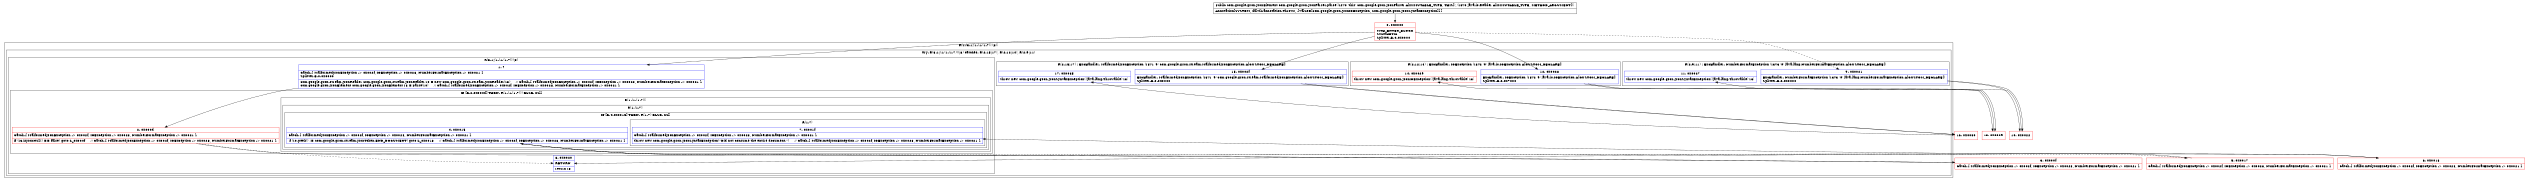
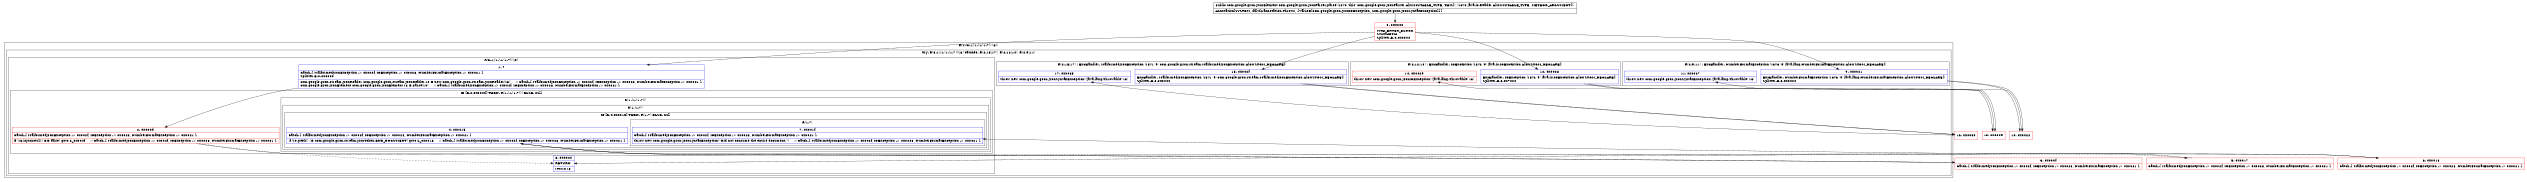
(1628, 36) -> (1628, 36)
